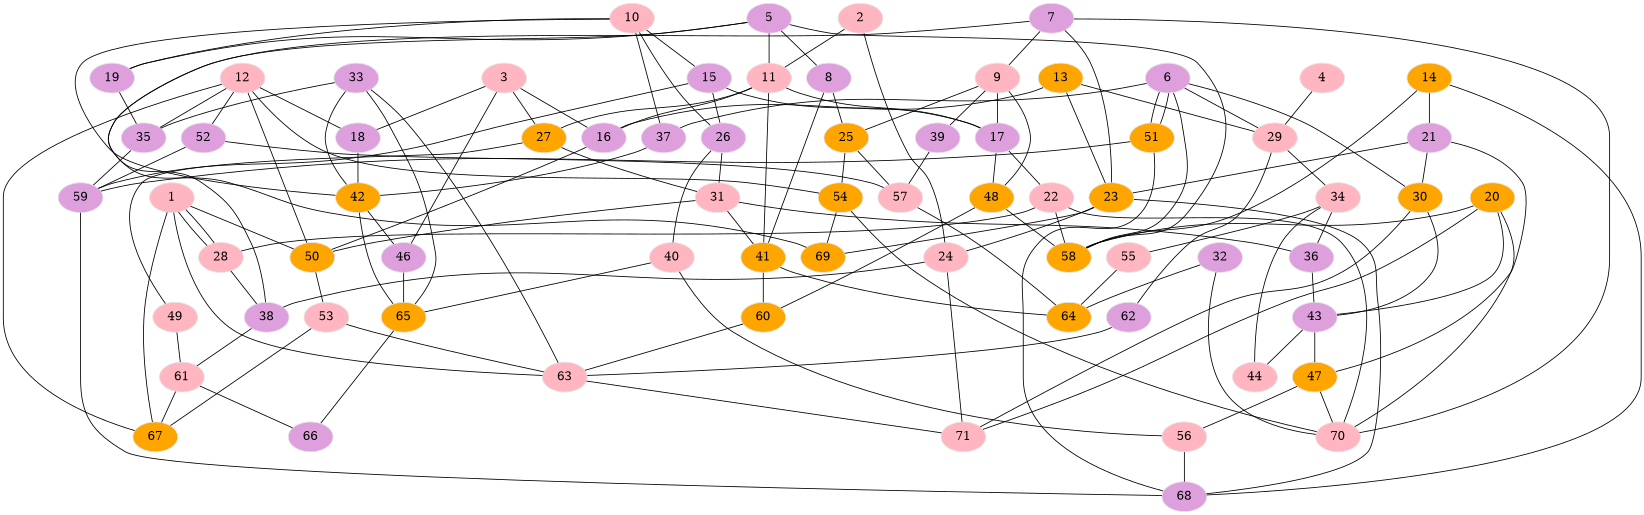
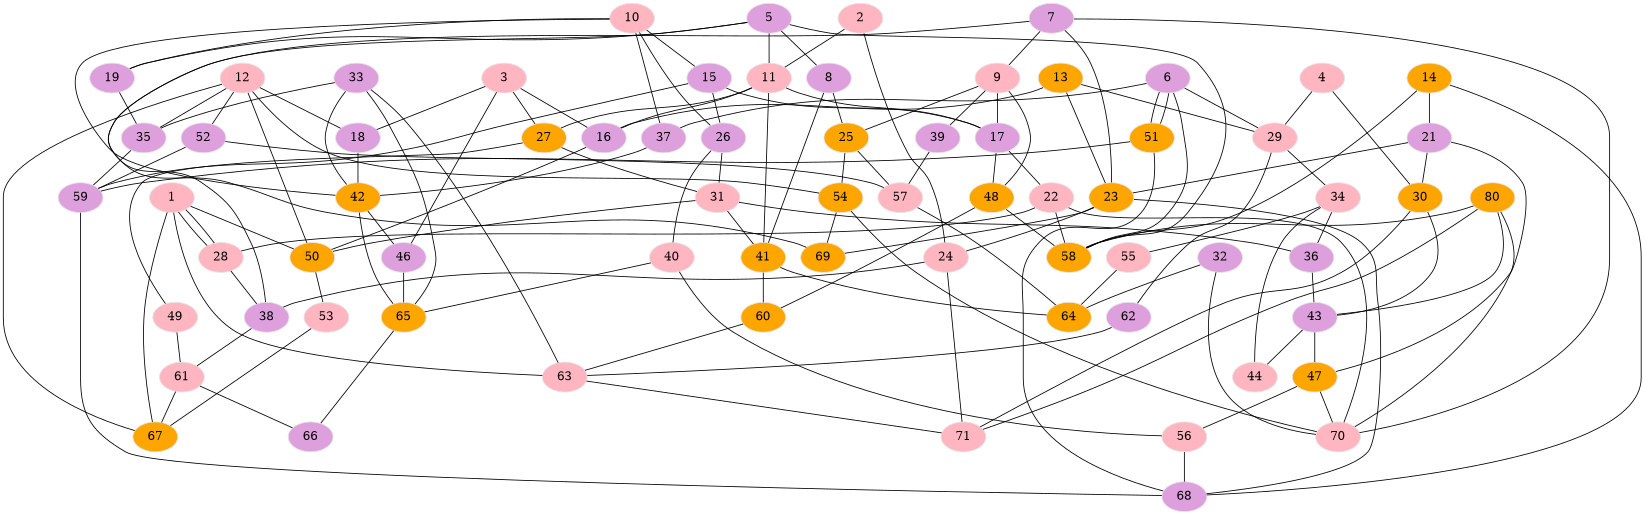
(1303, 122) -> (1371, 138)
(1493, 198) -> (1493, 198)
(445, 350) -> none
